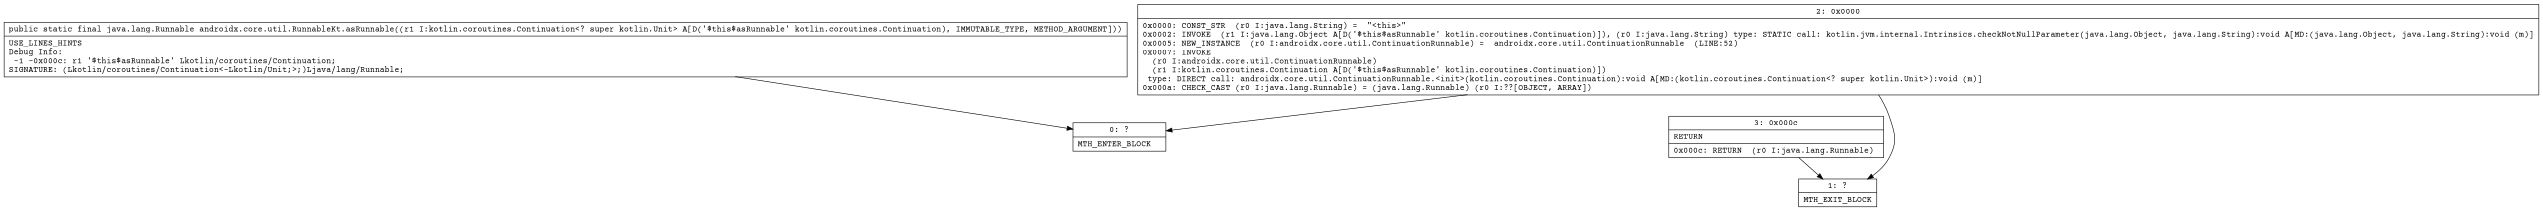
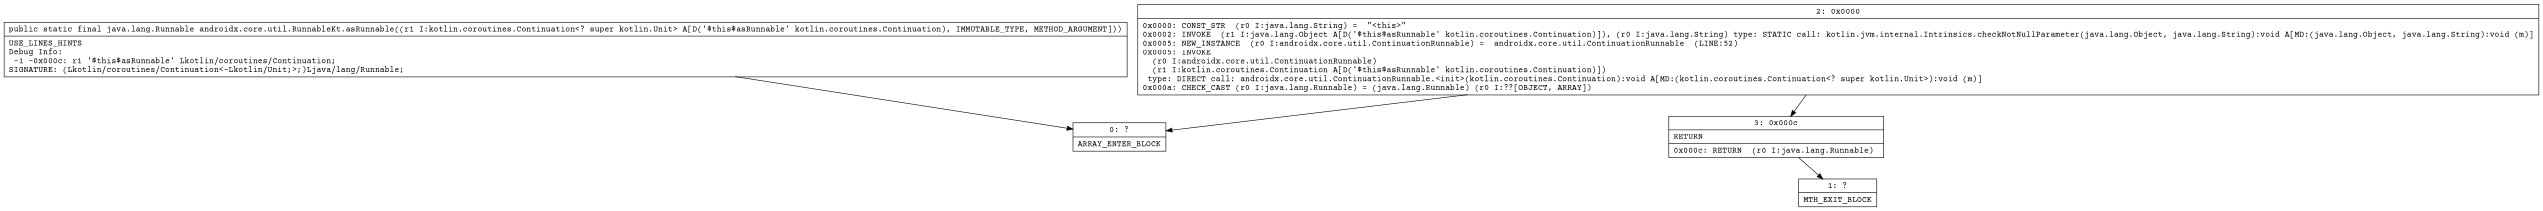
(1182, 52) -> (1182, 52)
(1895, 137) -> (1800, 103)
(1114, 144) -> (1119, 144)
